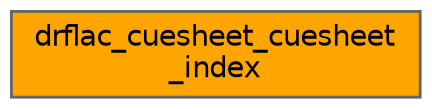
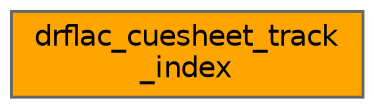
(216, 54) -> (187, 54)
